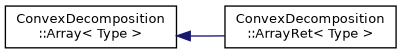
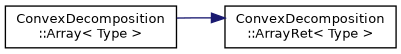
(208, 36) -> (194, 18)
